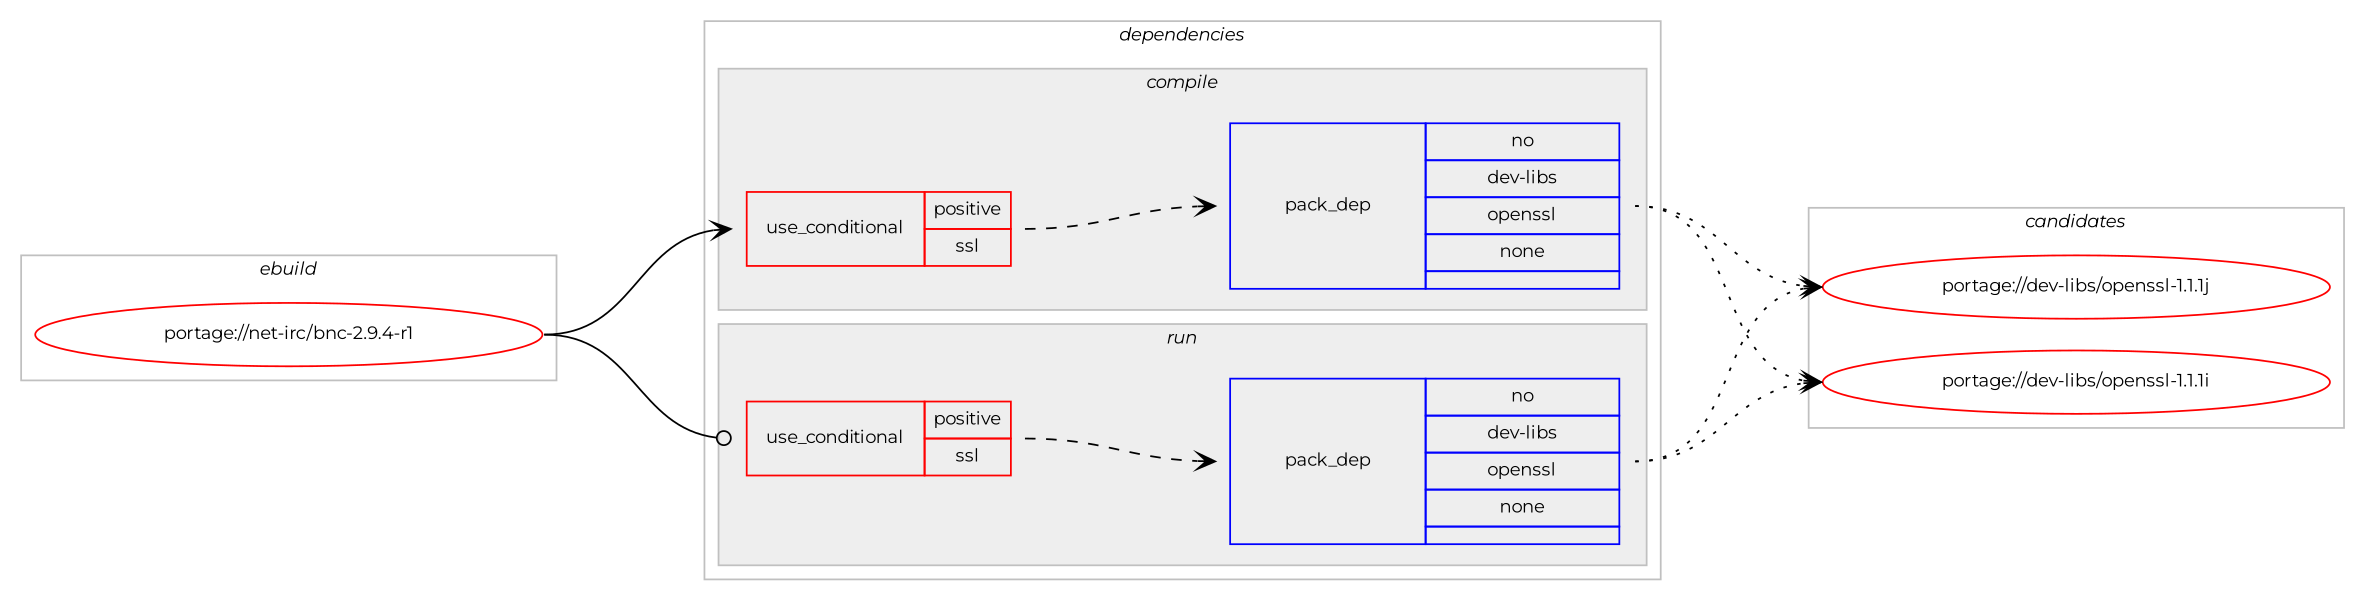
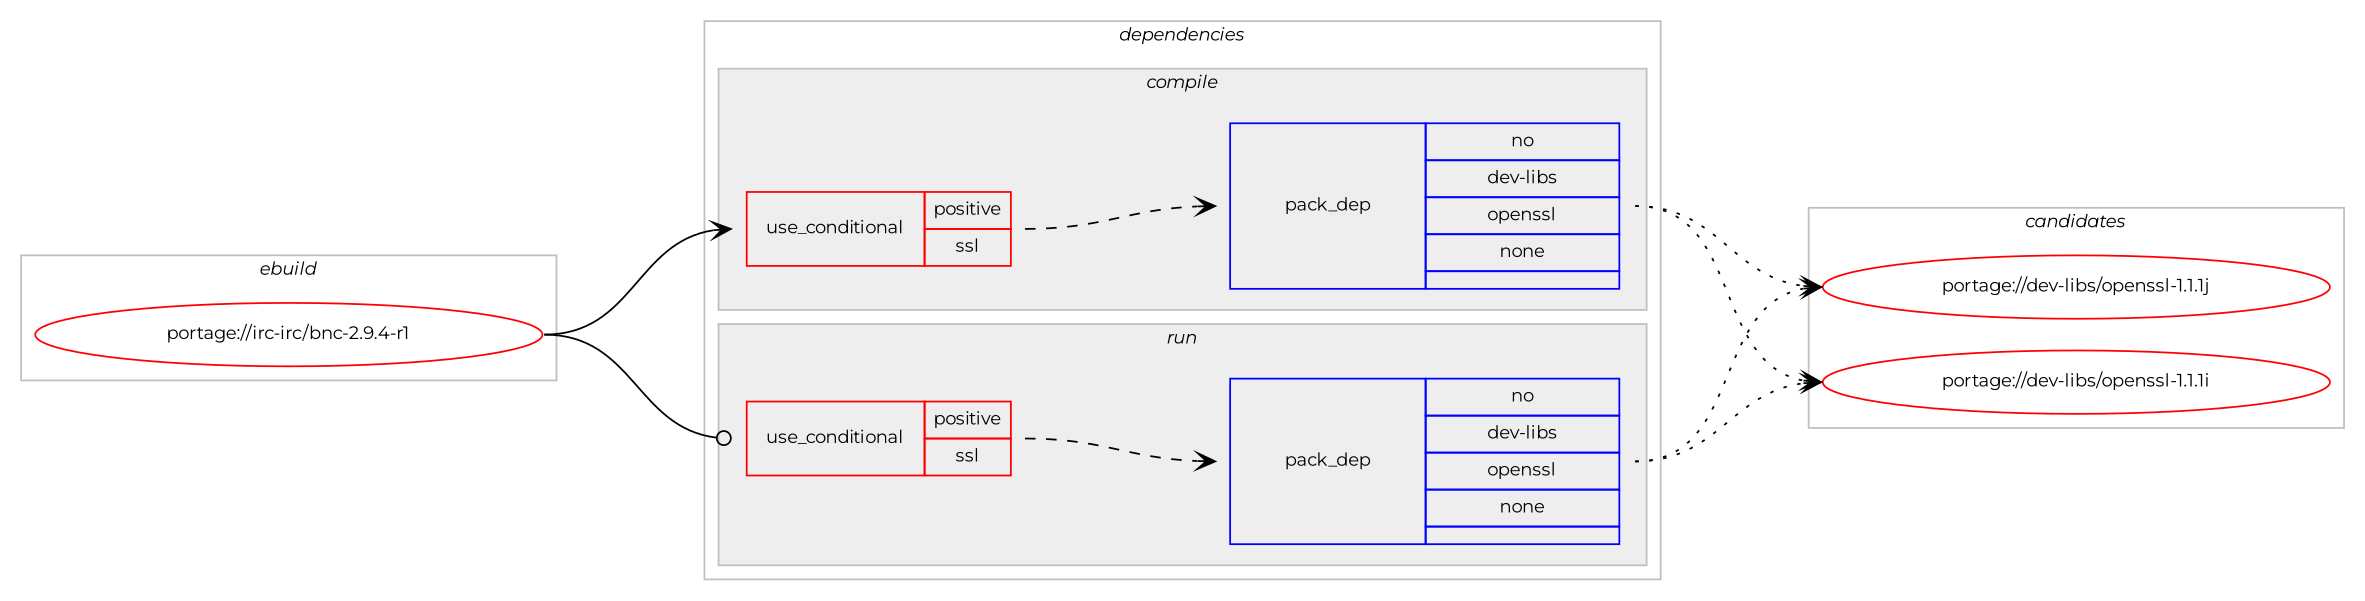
(289, 335) -> (289, 335)
